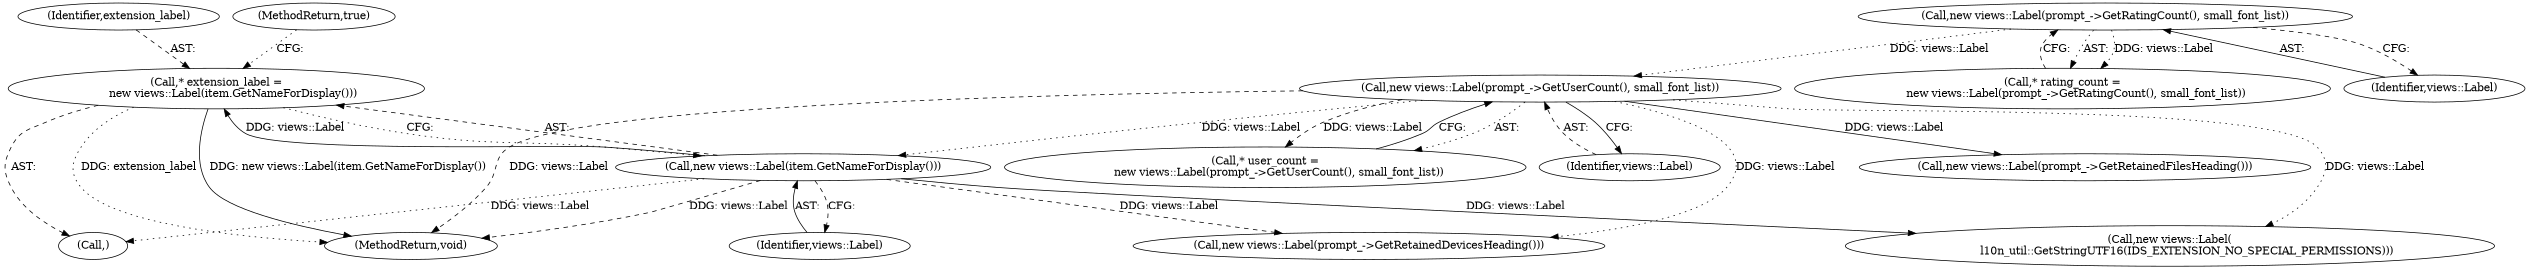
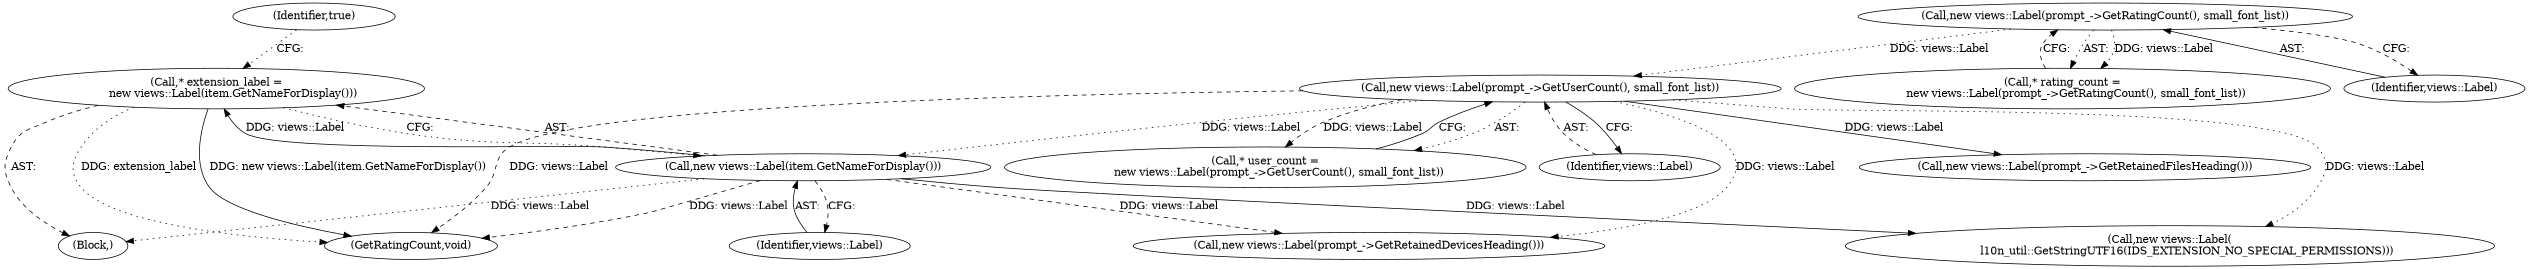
(119, 17) -> none
(314, 17) -> (314, 17)
(93, 246) -> (93, 246)
(411, 246) -> (411, 246)
